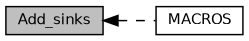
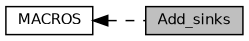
(137, 21) -> (127, 21)
